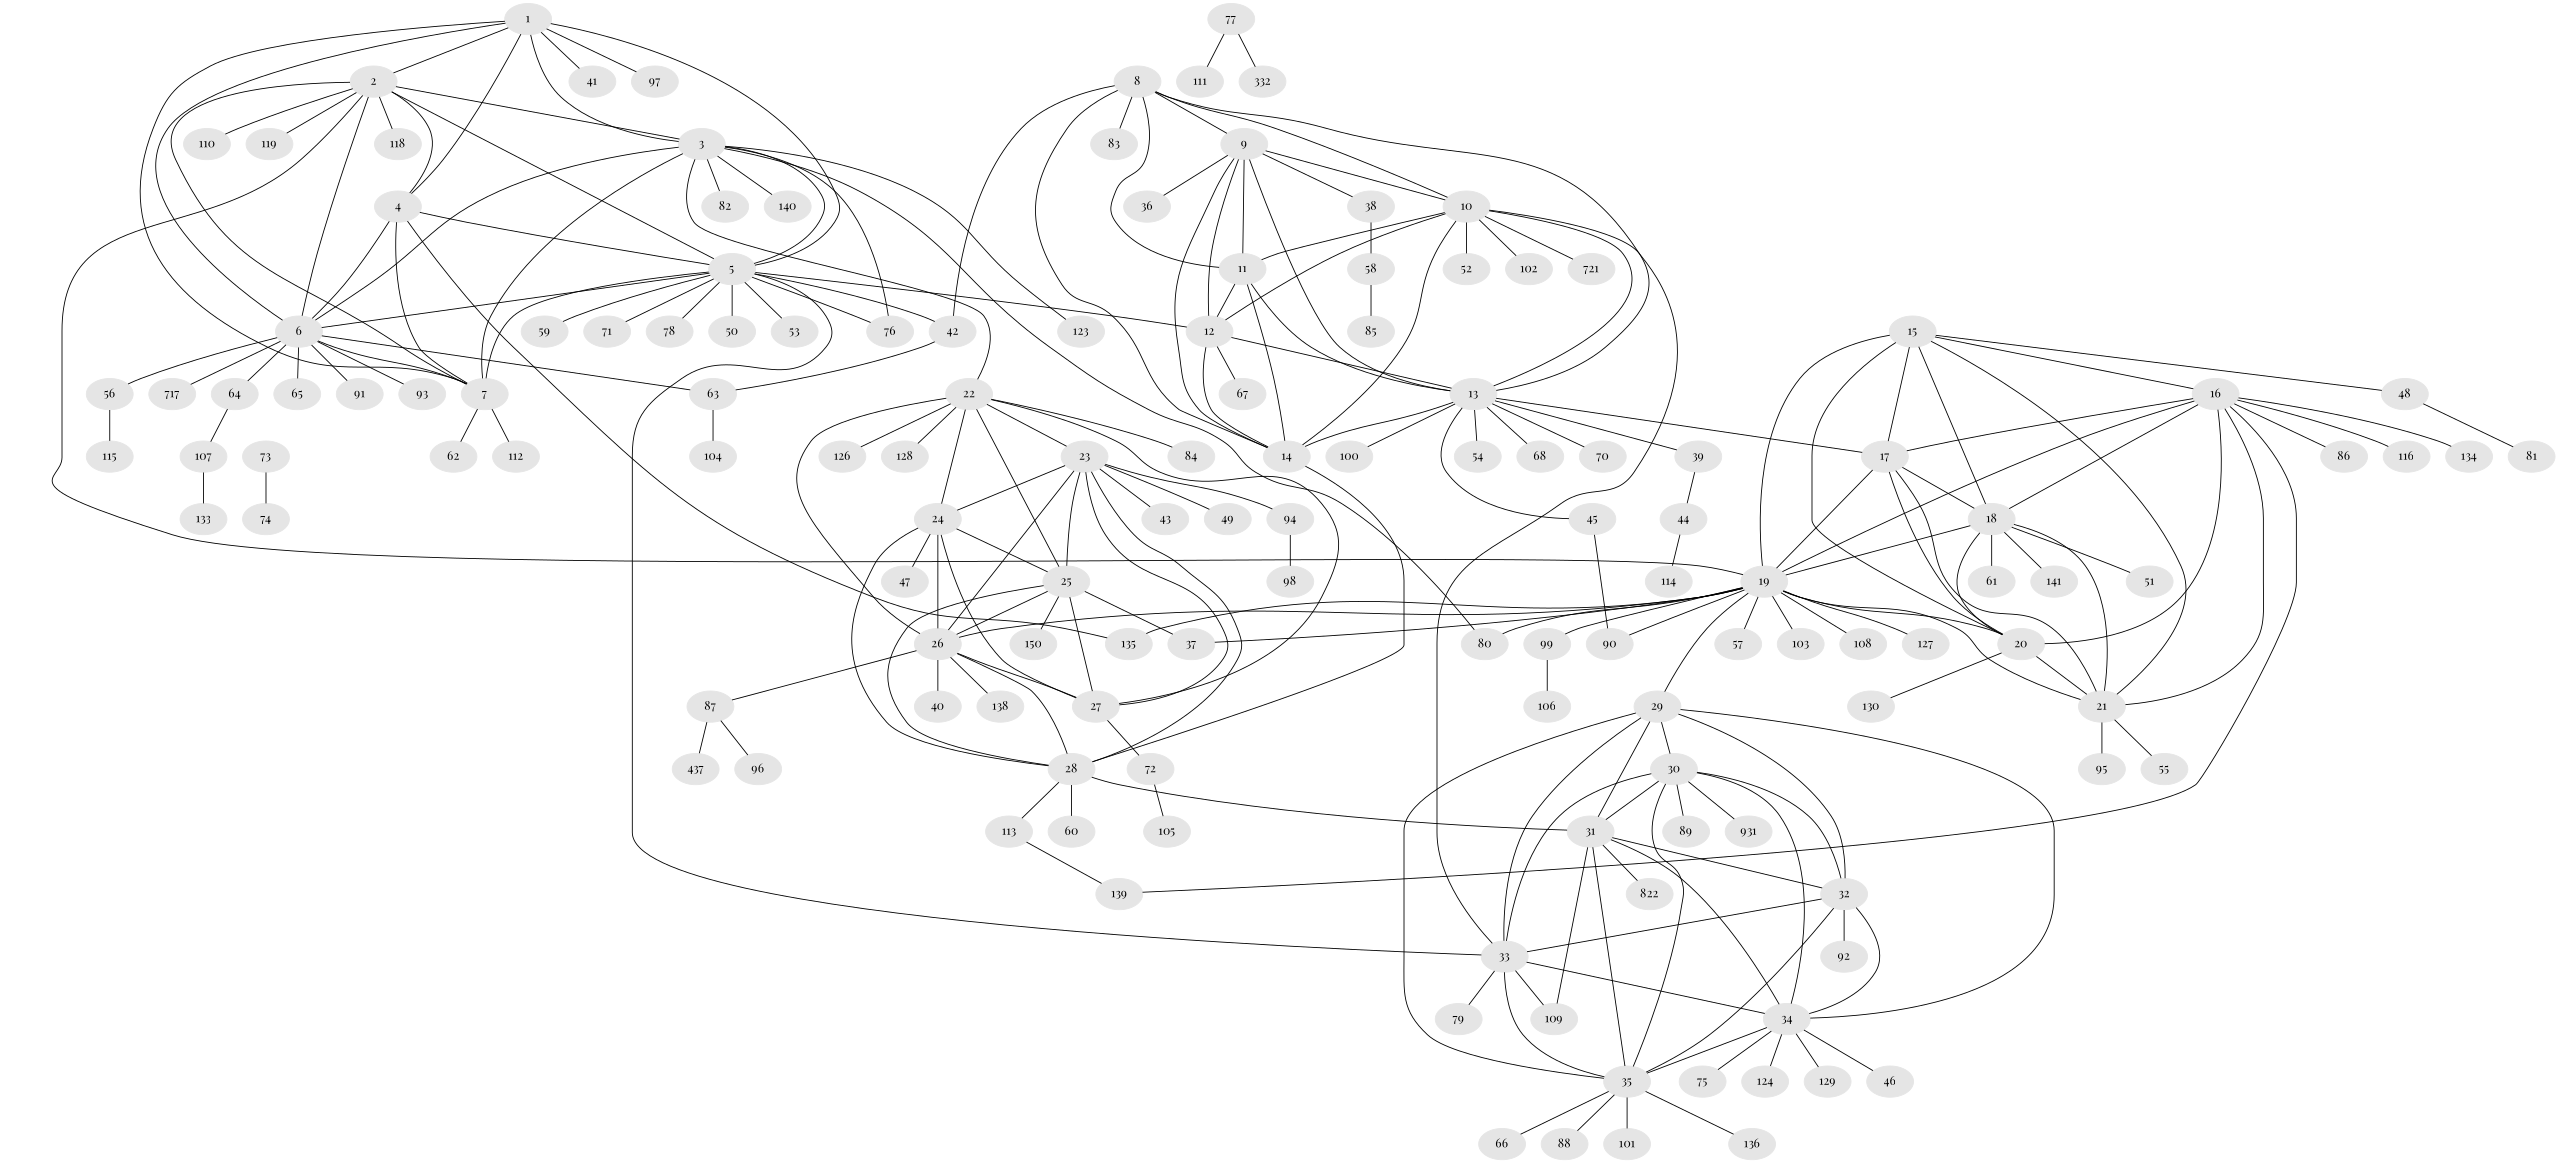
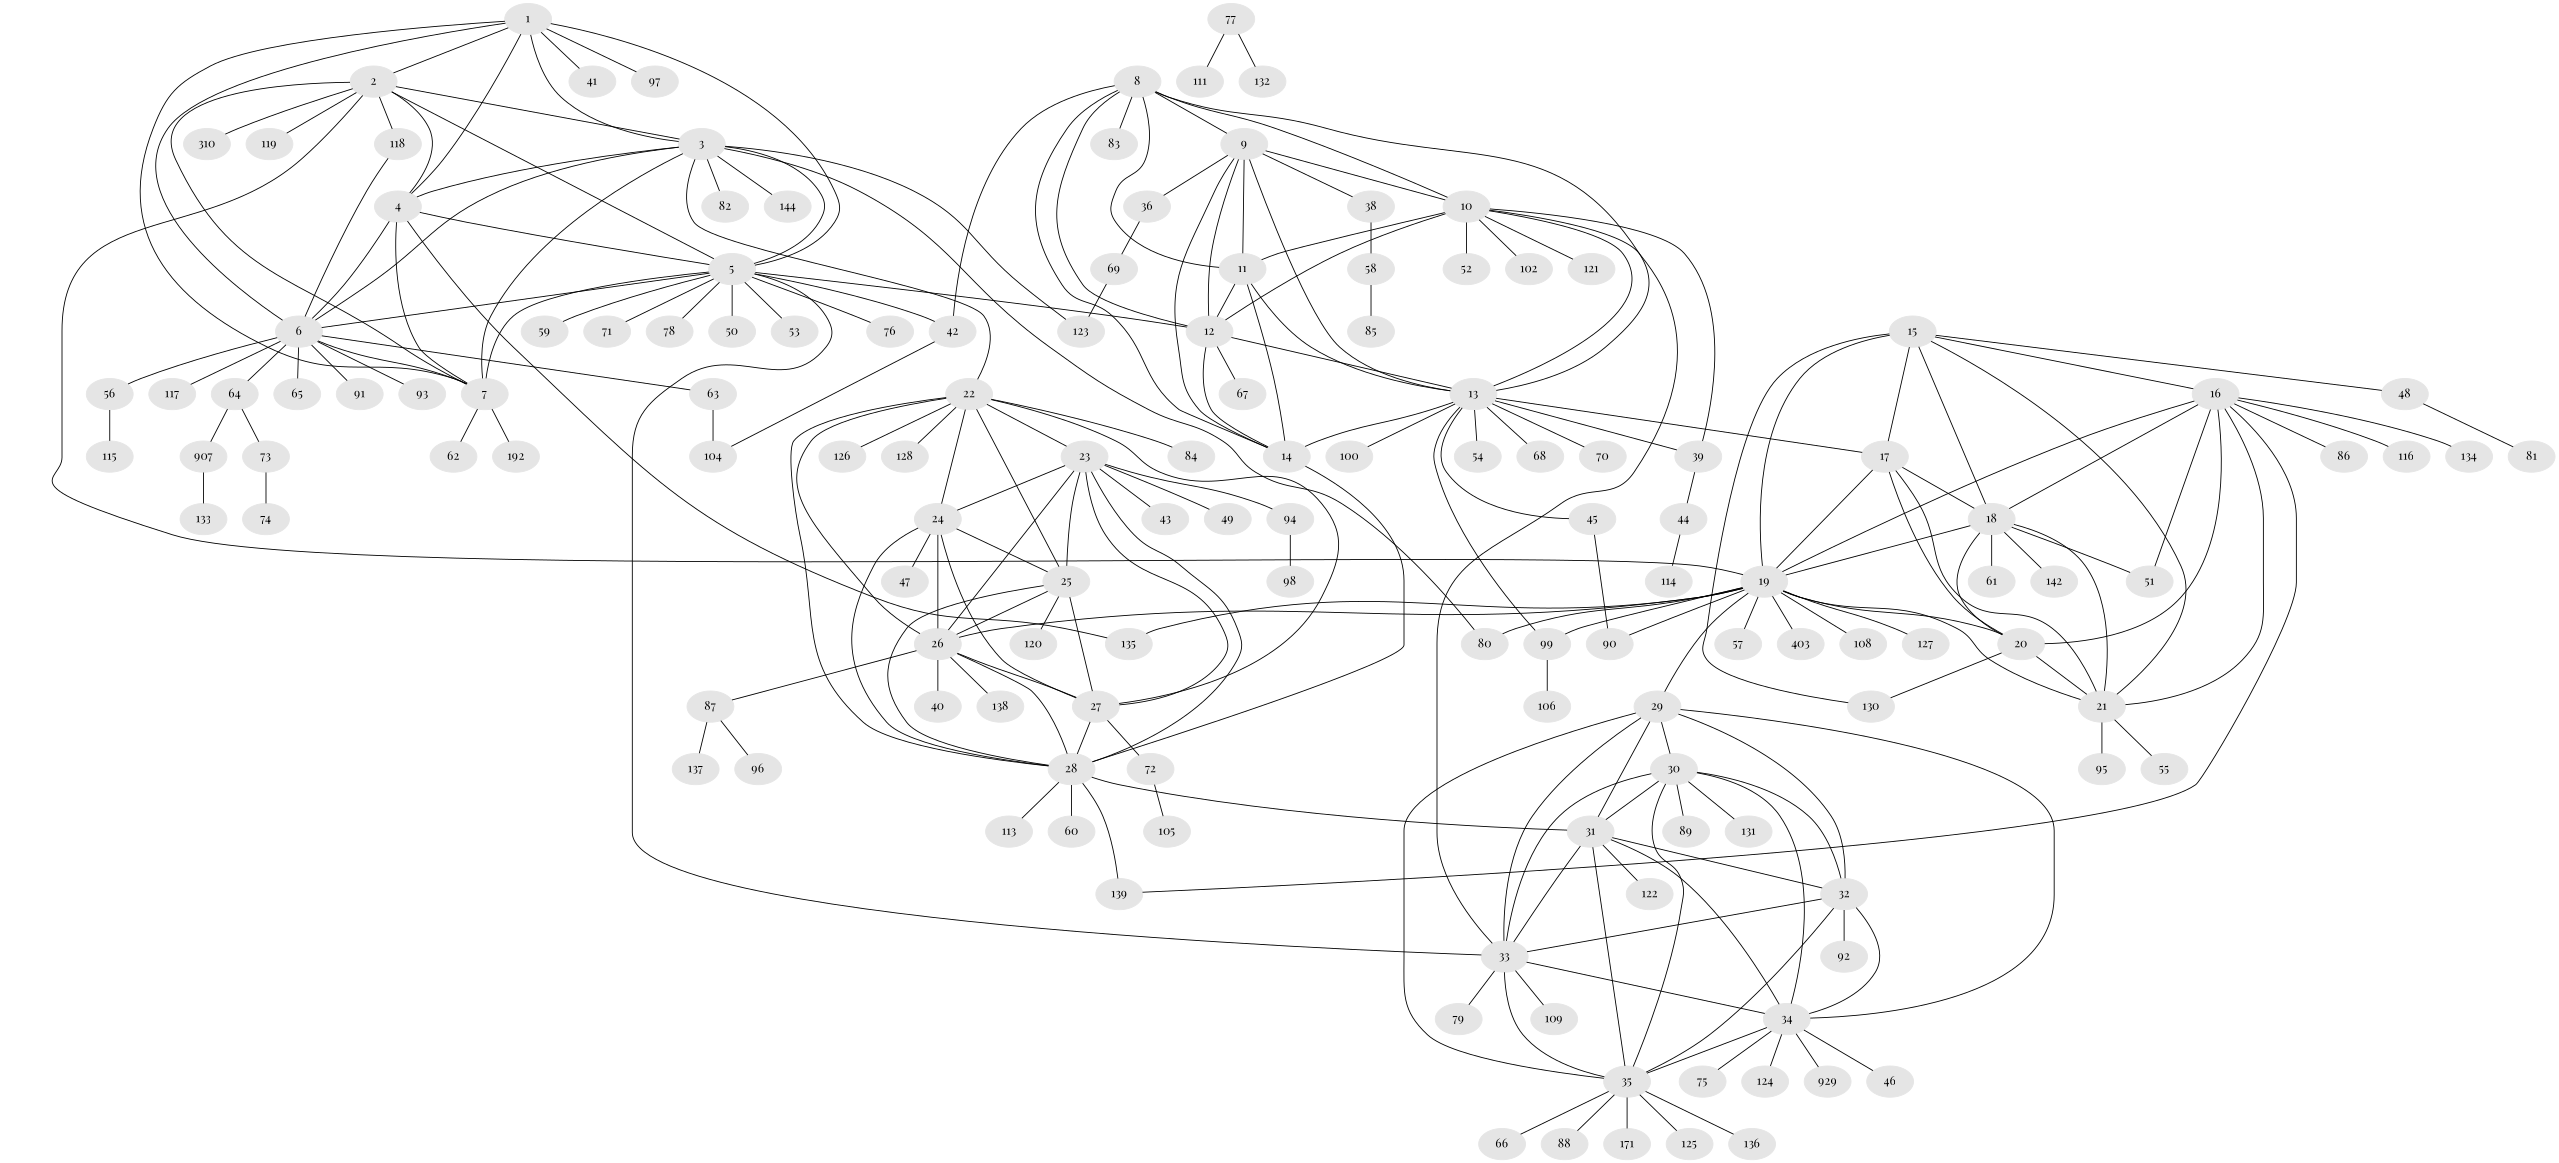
(1263, 82) -> (1263, 82)
(207, 144) -> (207, 144)
(845, 203) -> (547, 166)
(332, 205) -> (343, 235)
(788, 207) -> (788, 207)
none -> (1060, 238)
none -> (1114, 269)
(1591, 269) -> (1591, 269)
(1402, 348) -> (1682, 251)
(836, 371) -> (833, 394)
(172, 394) -> (172, 394)
(2050, 423) -> (2183, 488)
none -> (250, 425)
(203, 457) -> (203, 457)
(516, 457) -> (516, 457)
(1812, 516) -> (1724, 529)
none -> (1459, 525)
(2054, 582) -> (2054, 582)
none -> (810, 604)
(1033, 644) -> (1033, 644)
(1191, 644) -> none
(1801, 644) -> (1801, 644)
none -> (1084, 738)
(696, 769) -> (696, 769)
(1749, 832) -> (1749, 832)
(1064, 863) -> (1107, 828)
(1650, 894) -> (1650, 894)
(1572, 925) -> (1546, 893)
(1828, 1082) -> (1828, 1082)
(1627, 1144) -> (1627, 1144)
none -> (1690, 1144)
